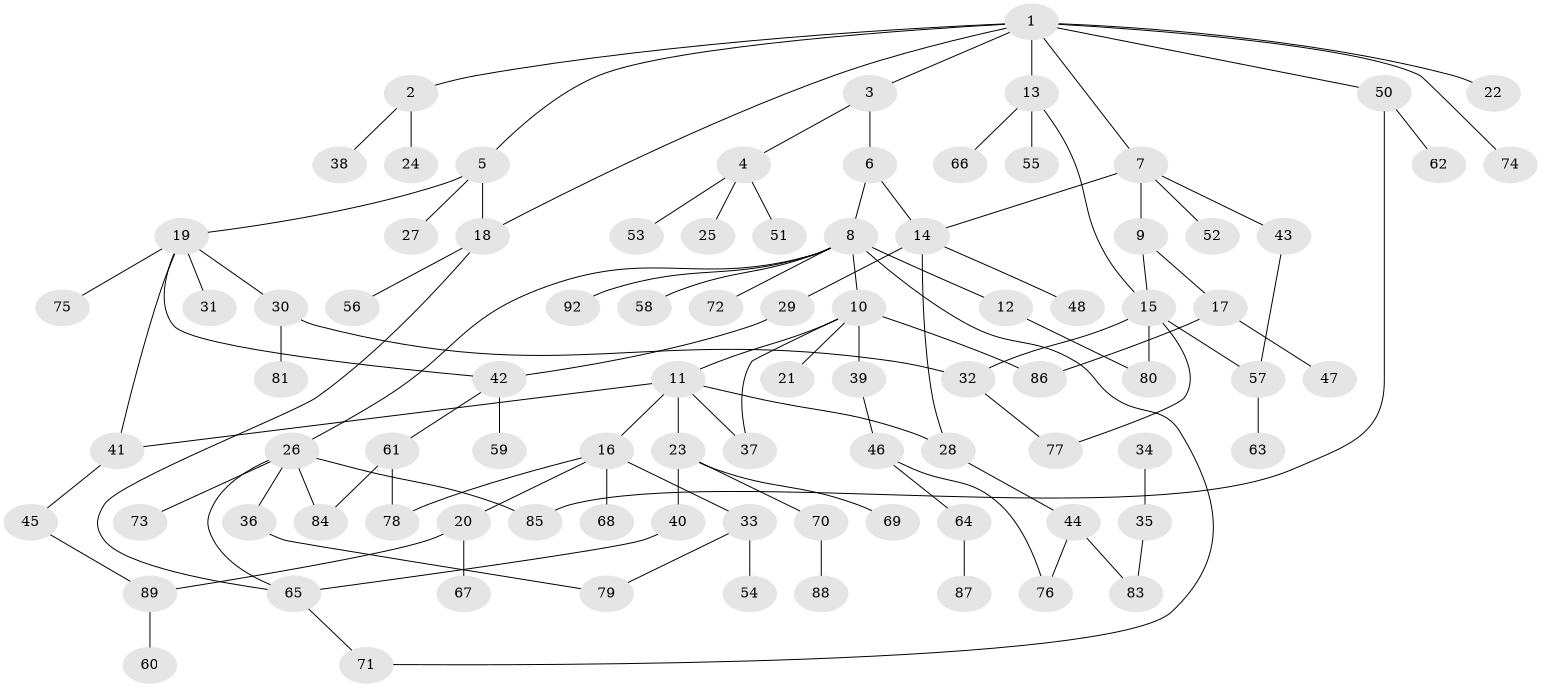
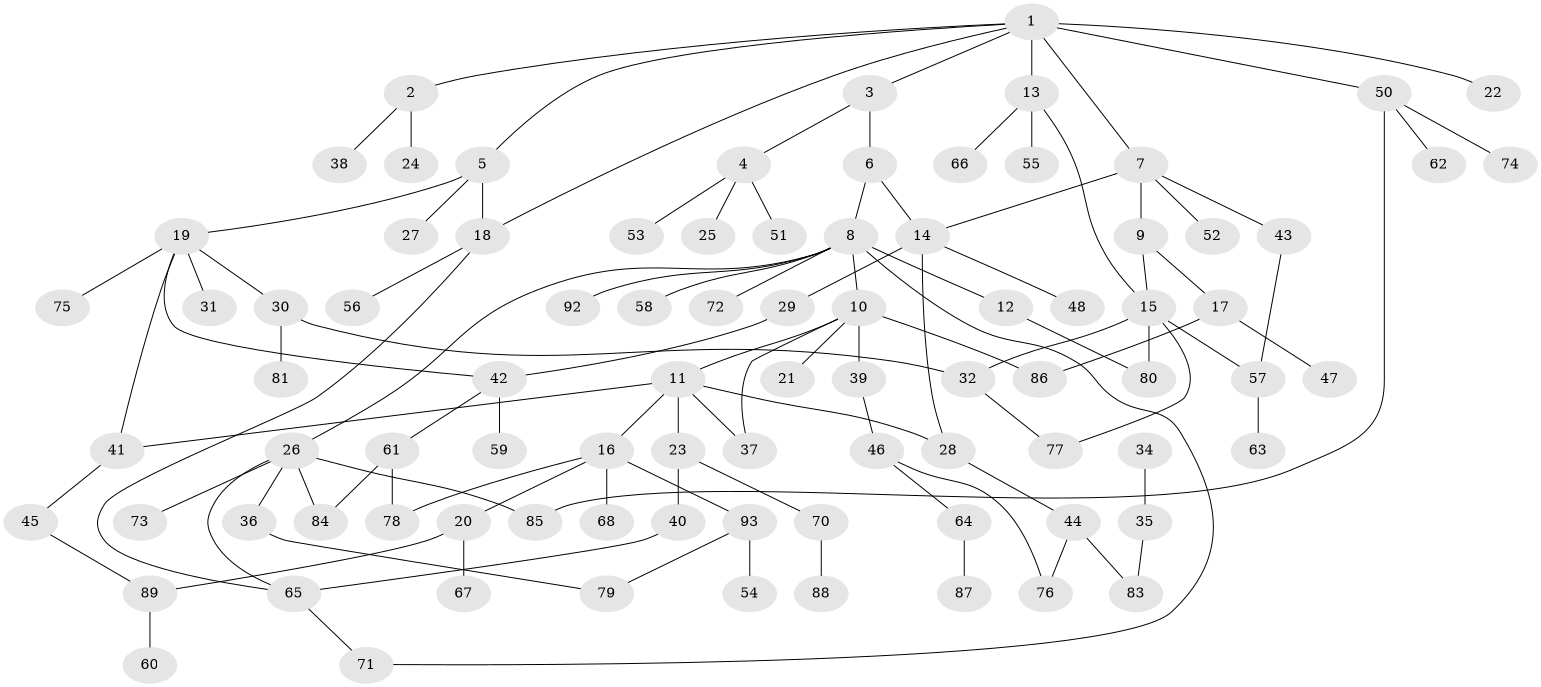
(1409, 71) -> (1447, 129)
(750, 522) -> (750, 522)
(893, 522) -> none
